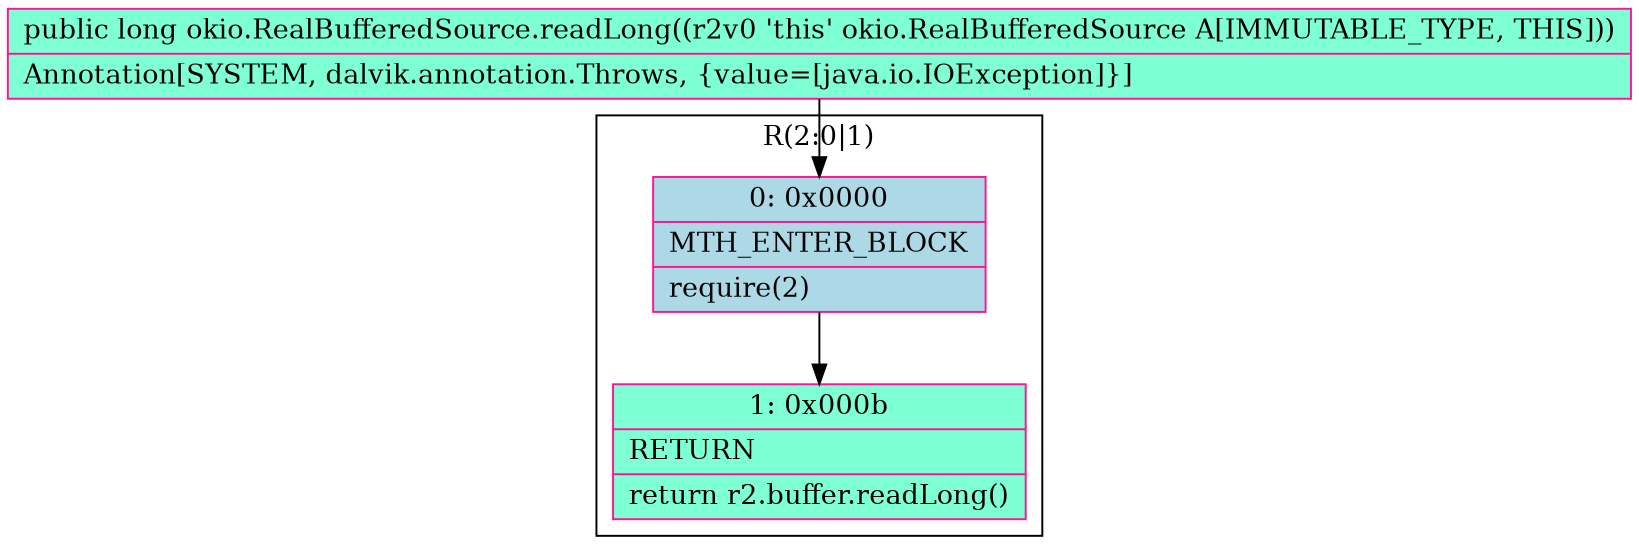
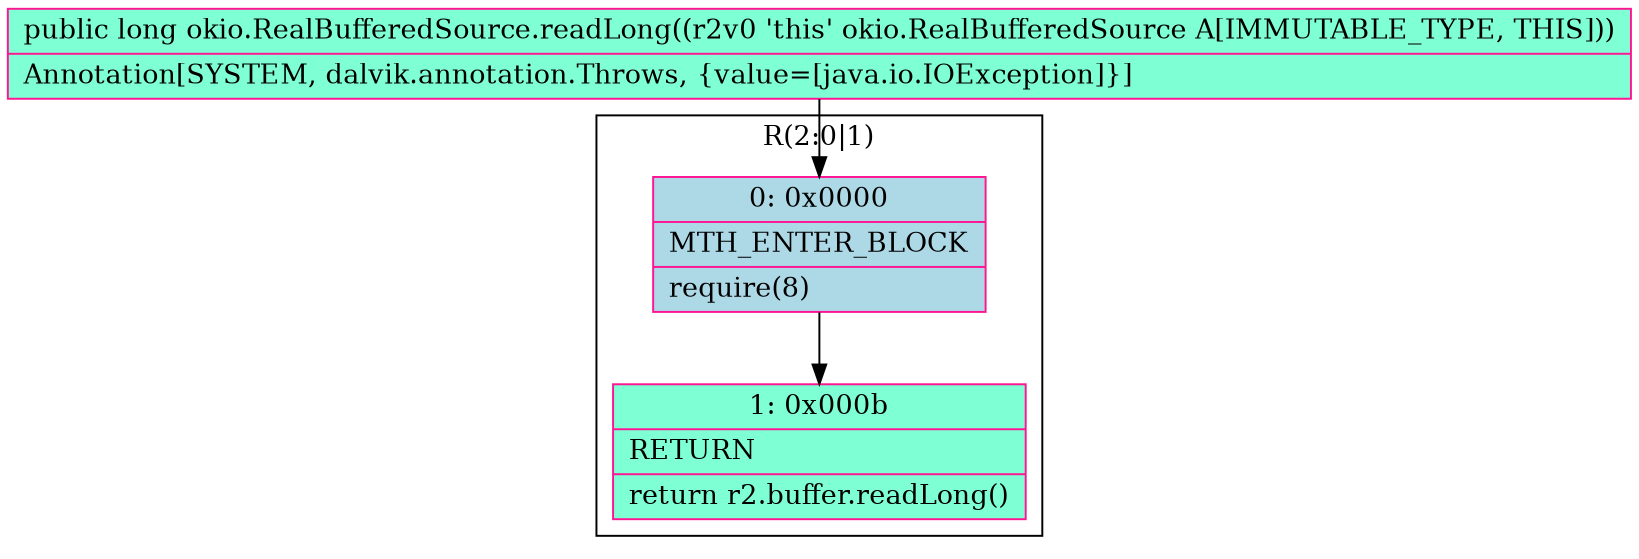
(740, 288) -> (740, 288)
